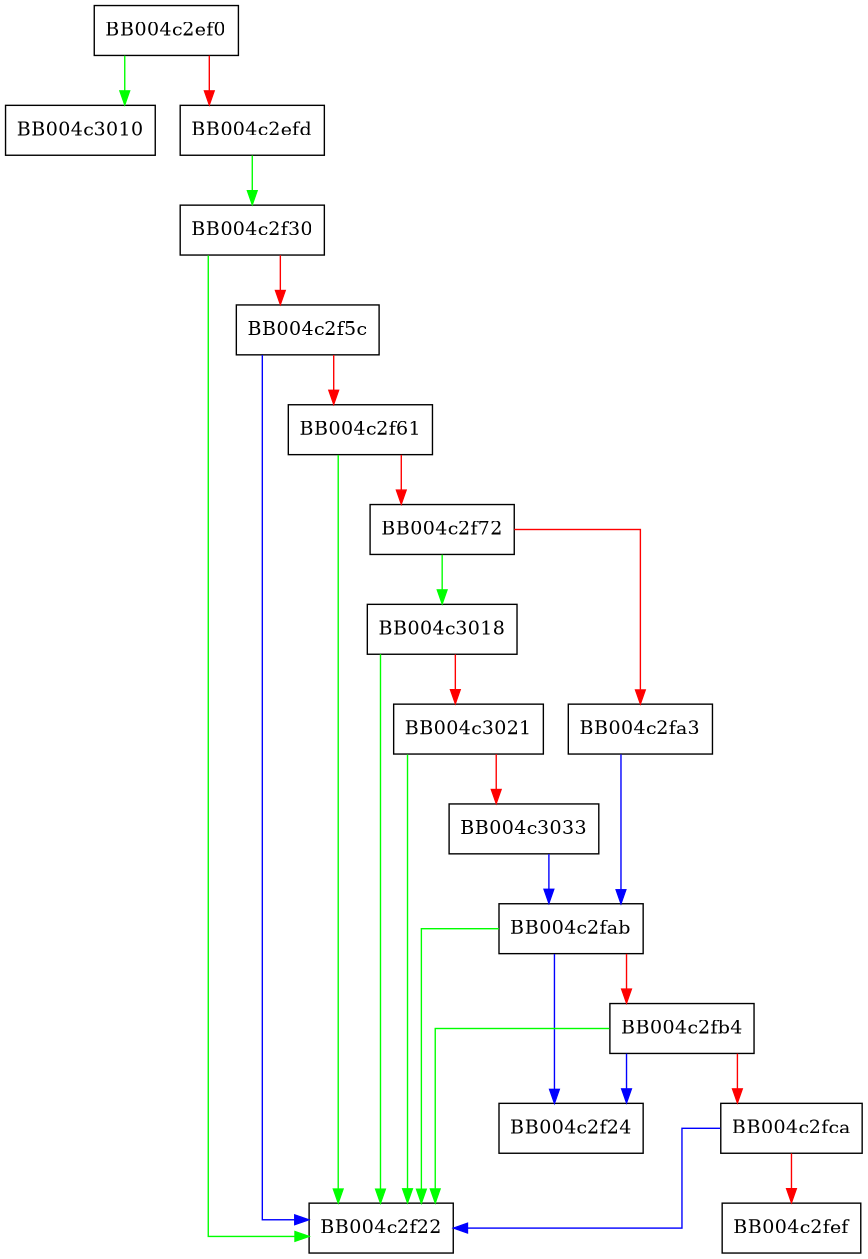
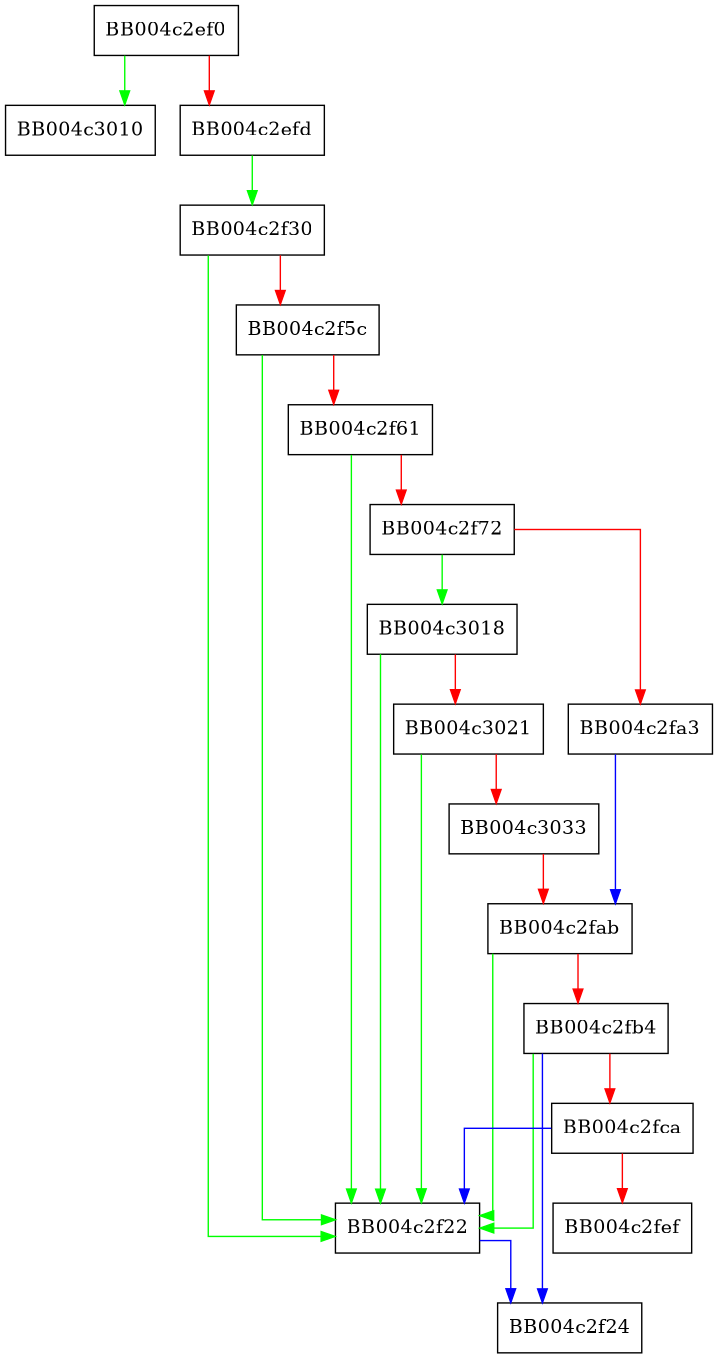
(262, 804) -> (262, 817)
(549, 872) -> (543, 872)
(554, 1018) -> (511, 1249)
